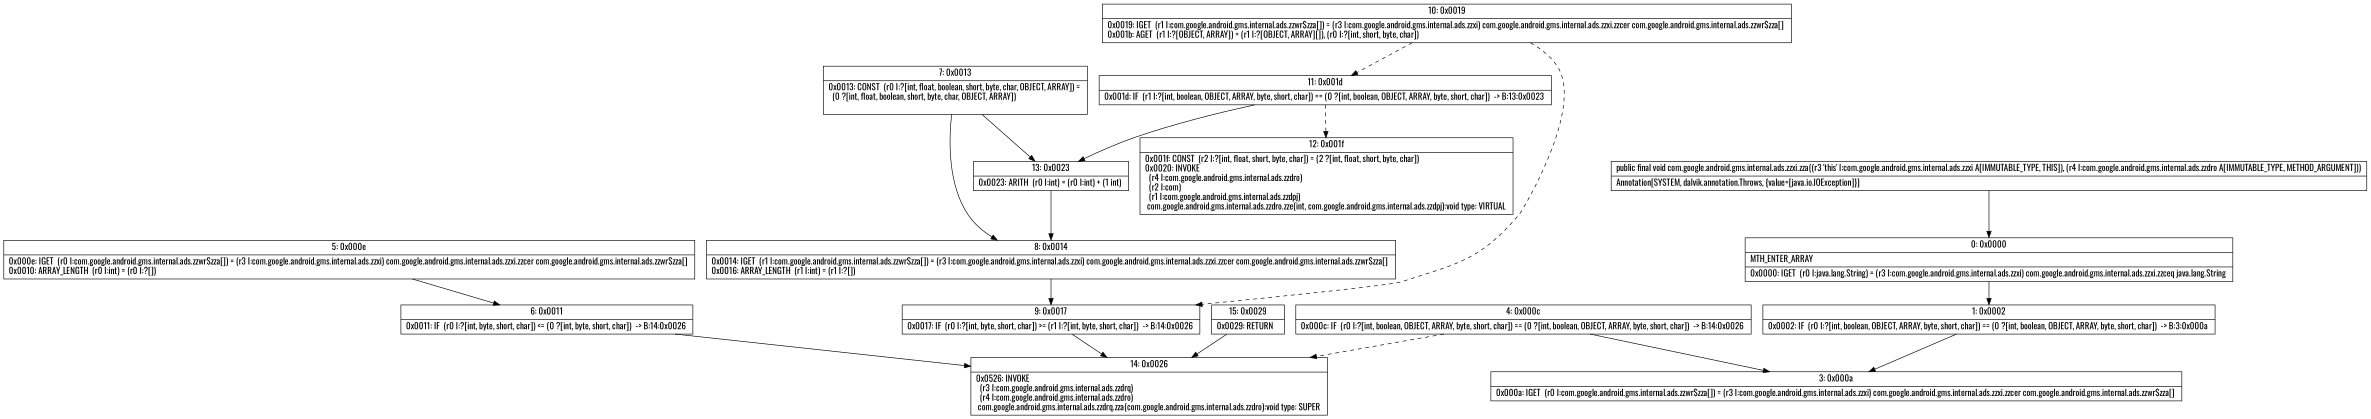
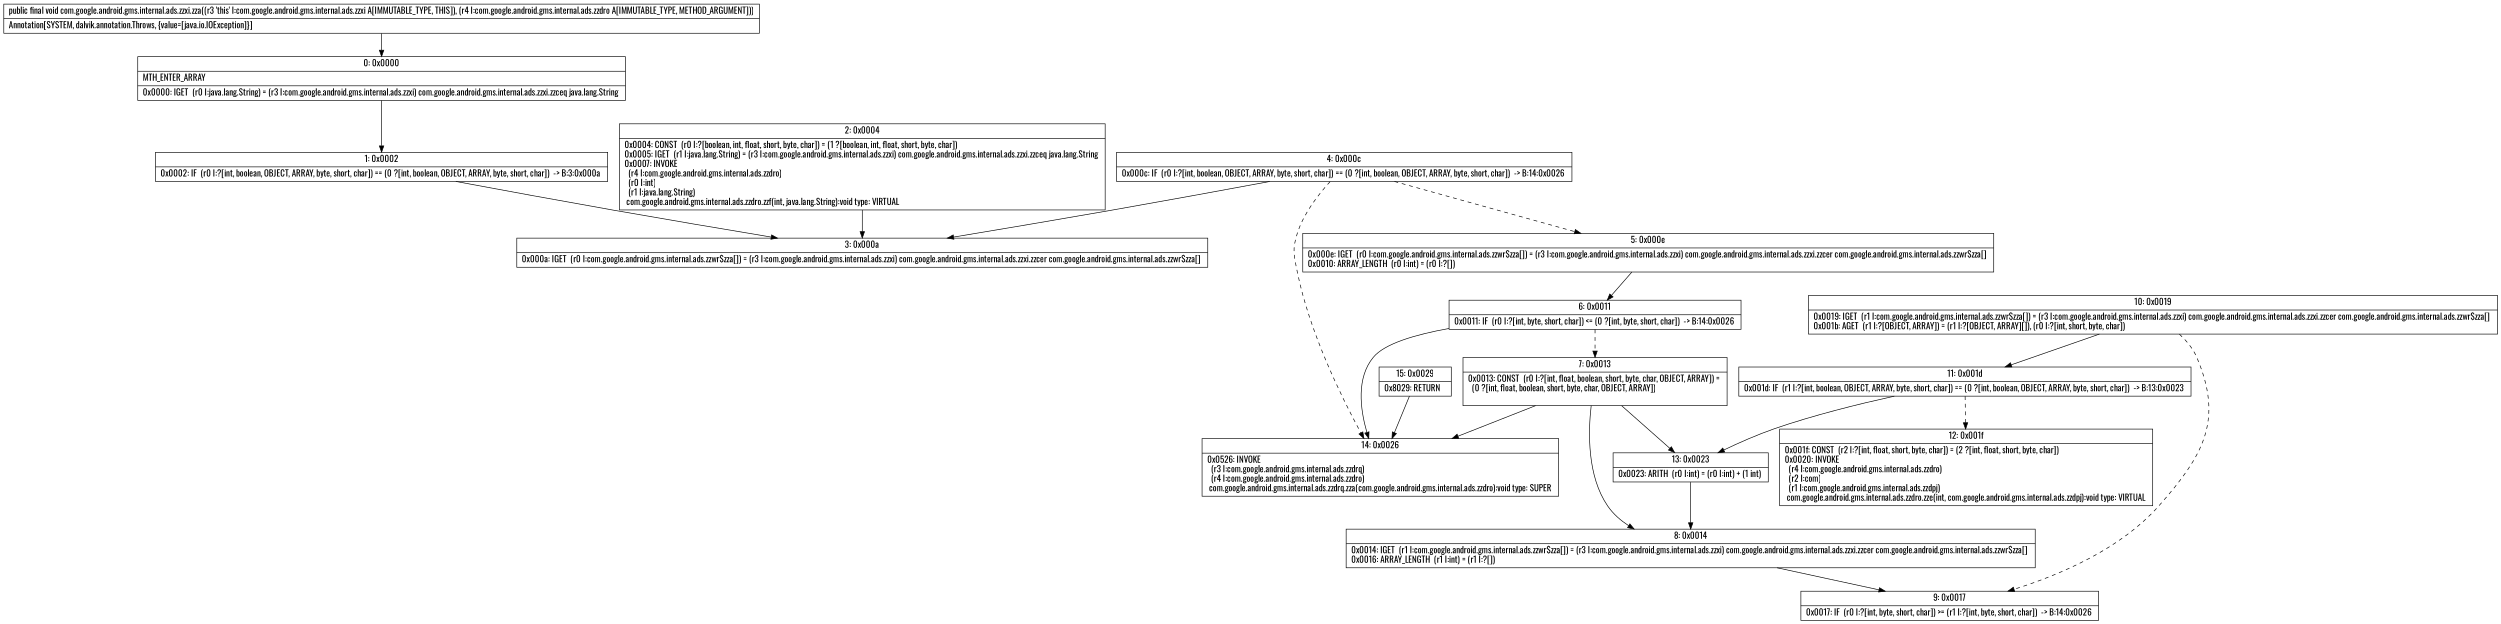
(1385, 58) -> (2055, 349)
none -> (862, 167)
none -> (1485, 207)
(1248, 326) -> (1415, 389)
none -> (1595, 340)
(1087, 344) -> (1497, 421)
